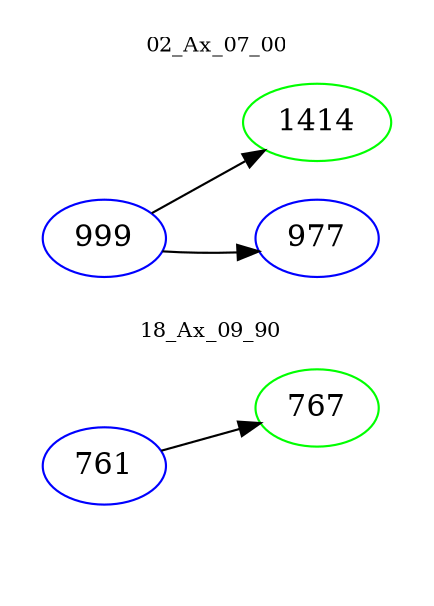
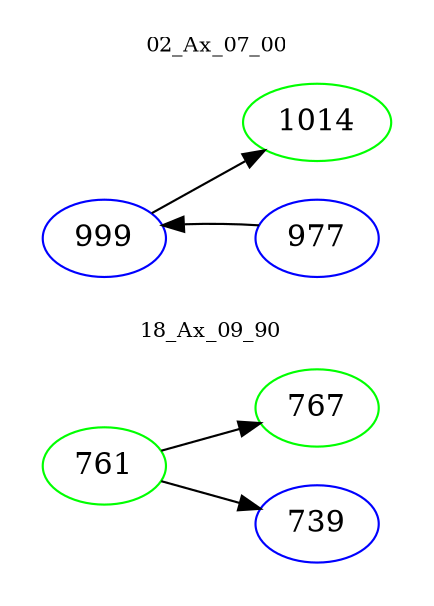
(317, 122) -> (317, 122)
(200, 253) -> (222, 224)
(104, 466) -> (104, 466)
none -> (317, 524)
